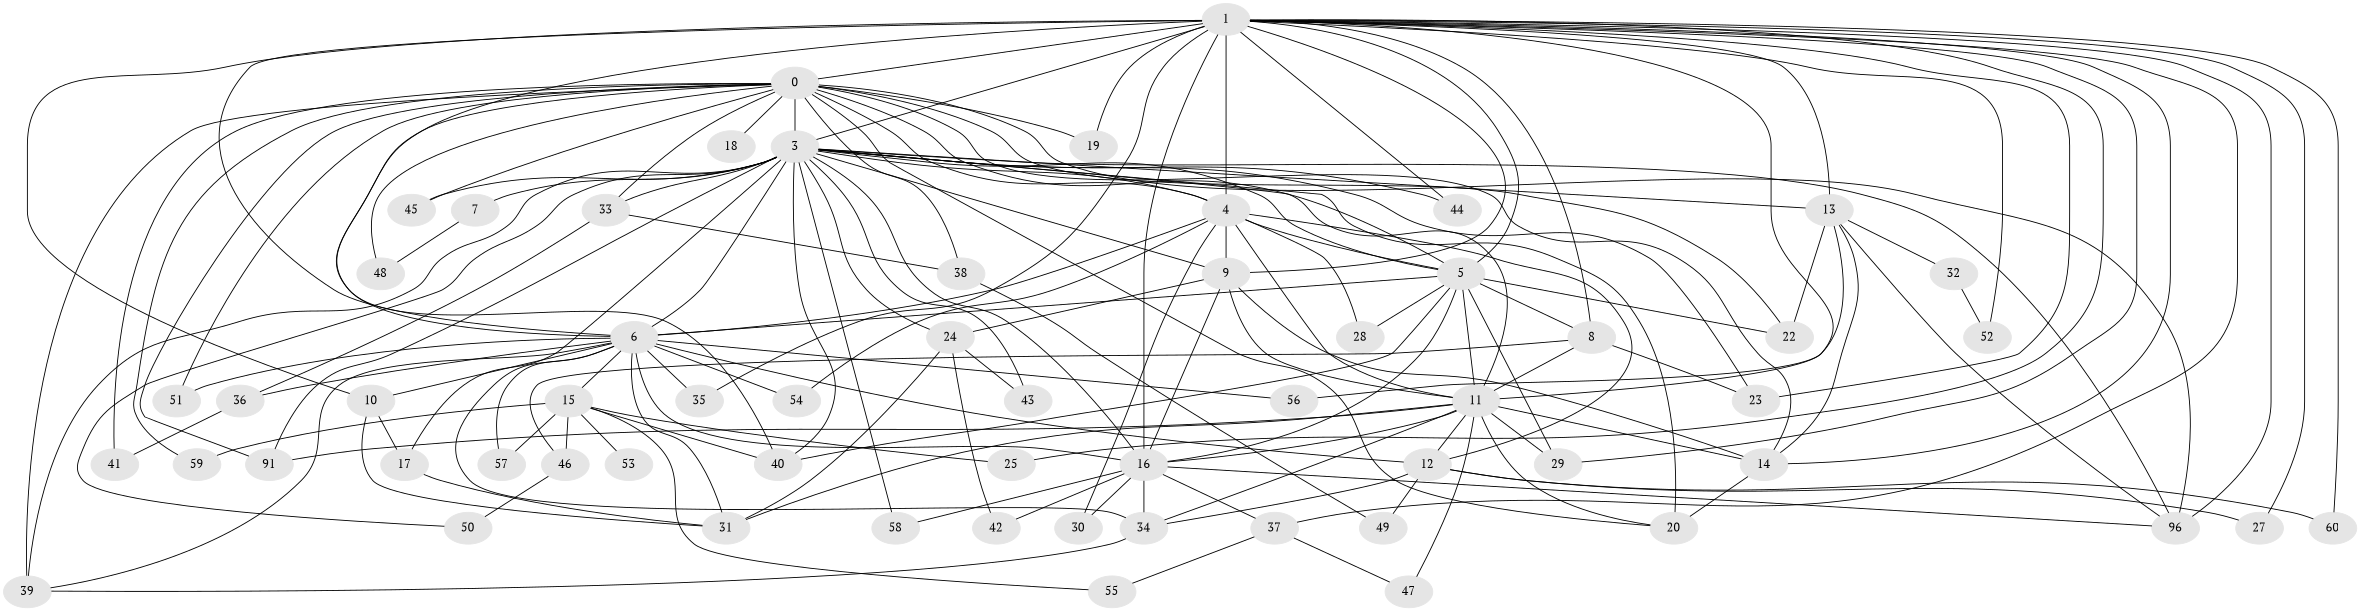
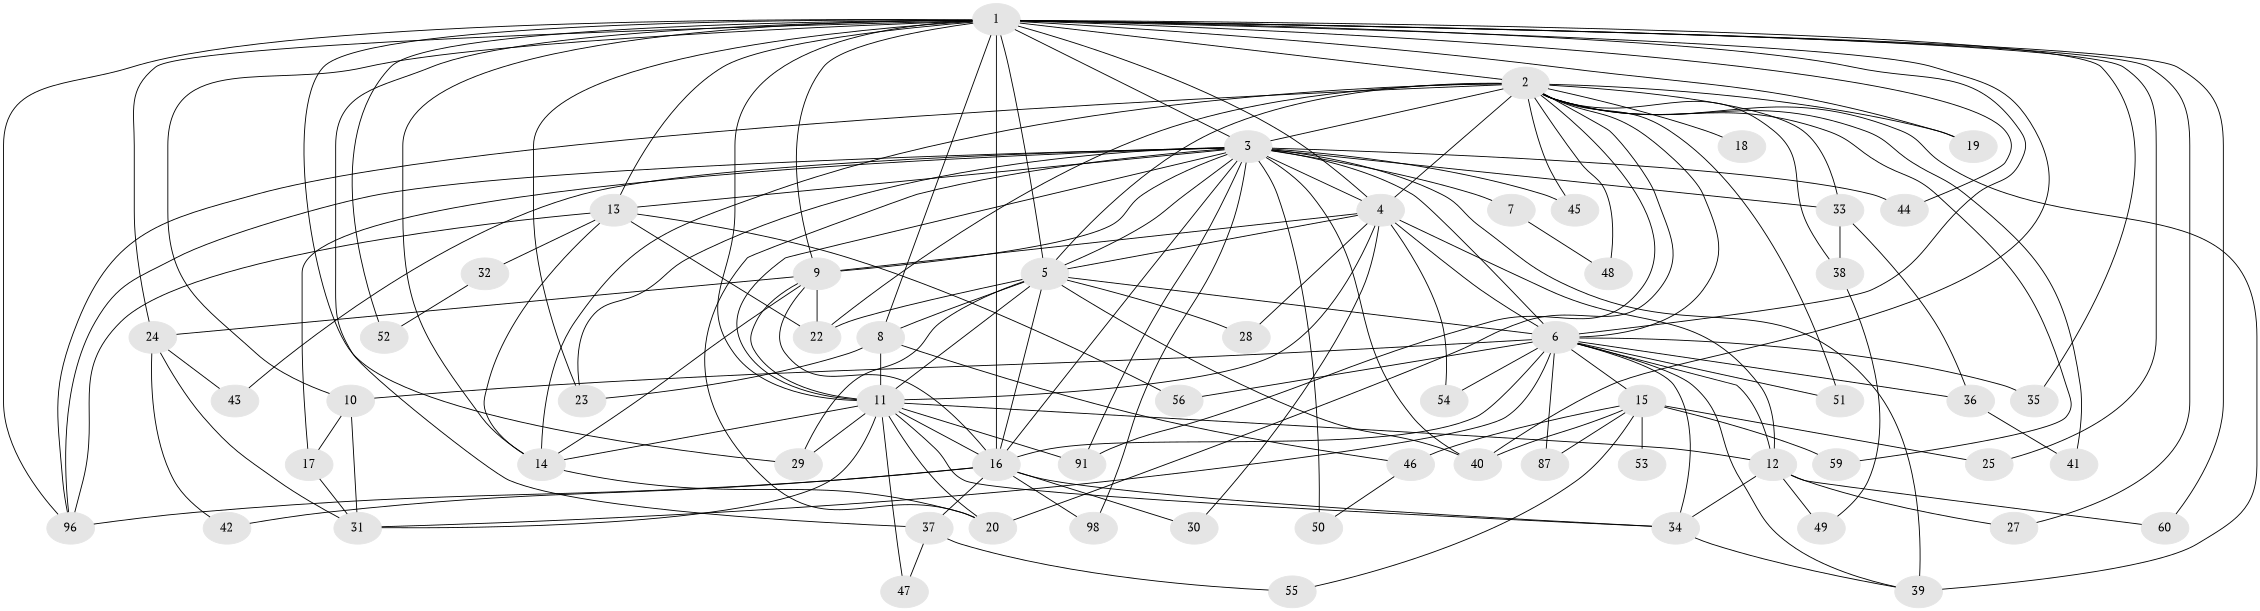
(795, 83) -> (1526, 83)
(848, 261) -> (351, 44)
none -> (817, 306)
(502, 465) -> (1545, 465)
(896, 528) -> (1094, 528)
